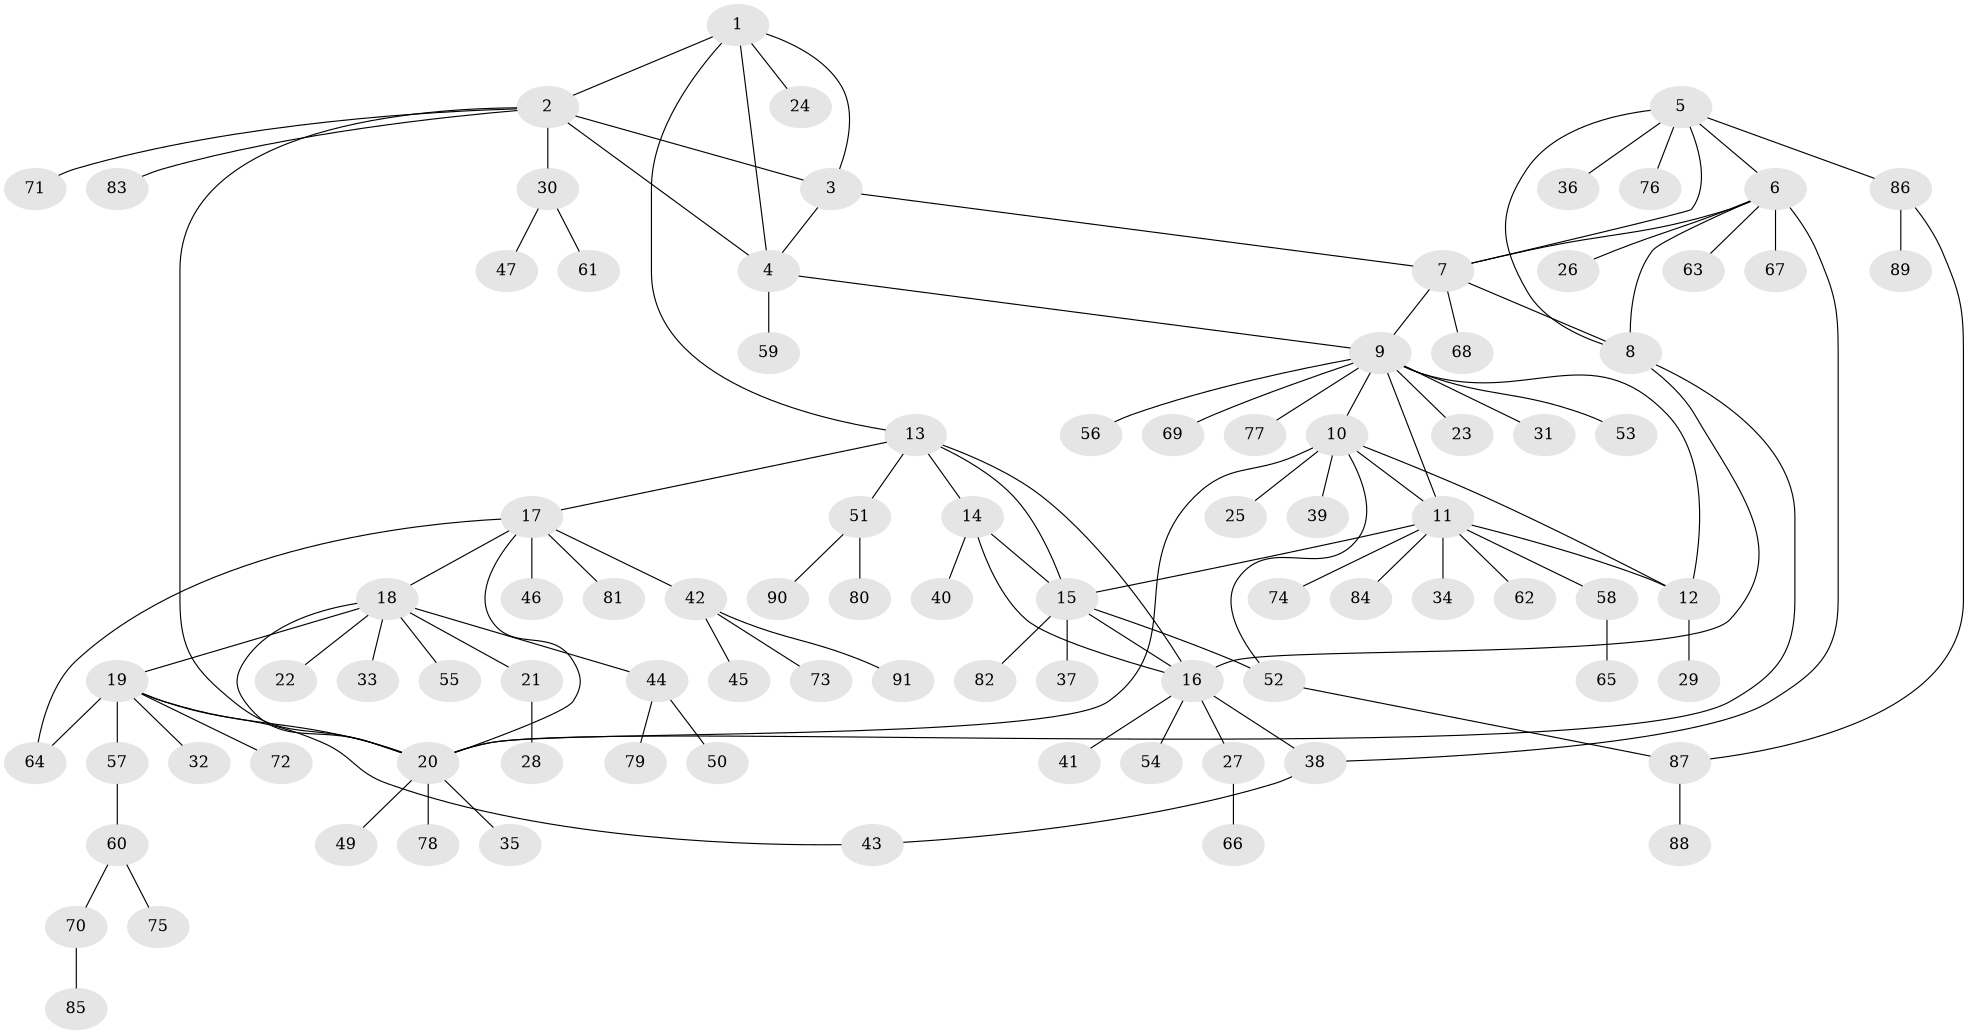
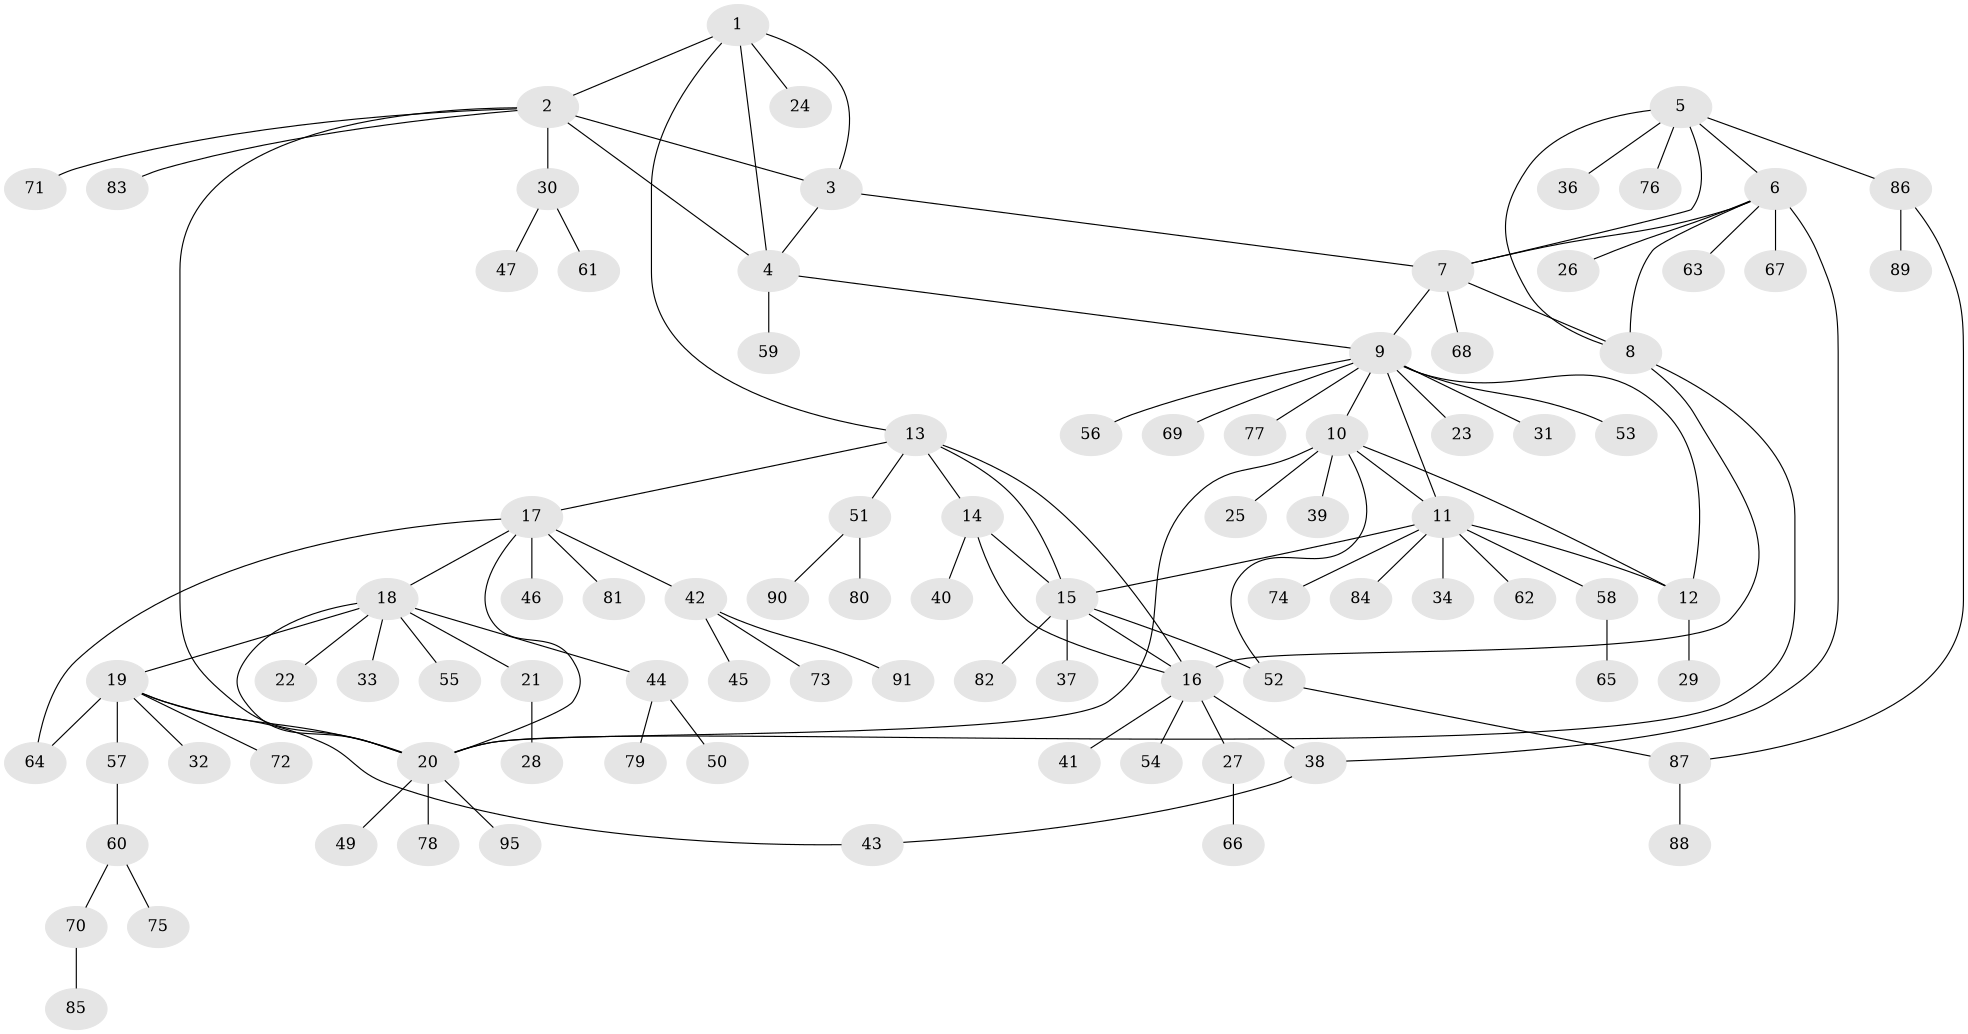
(510, 845) -> (510, 845)
